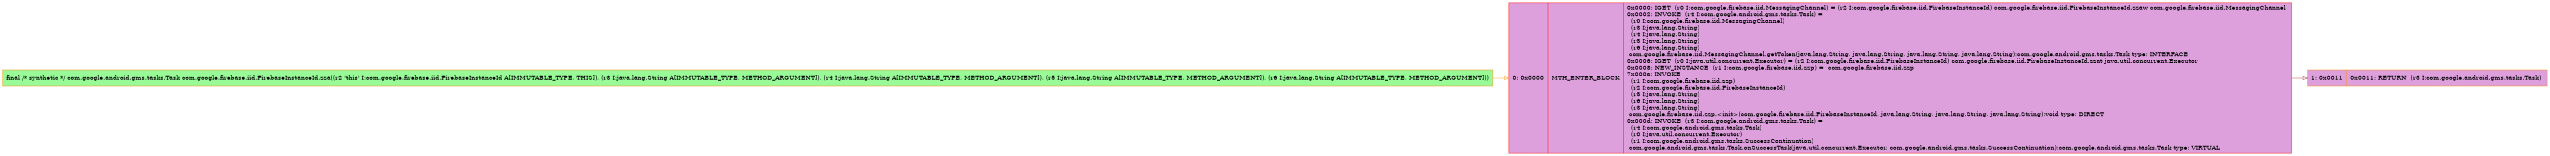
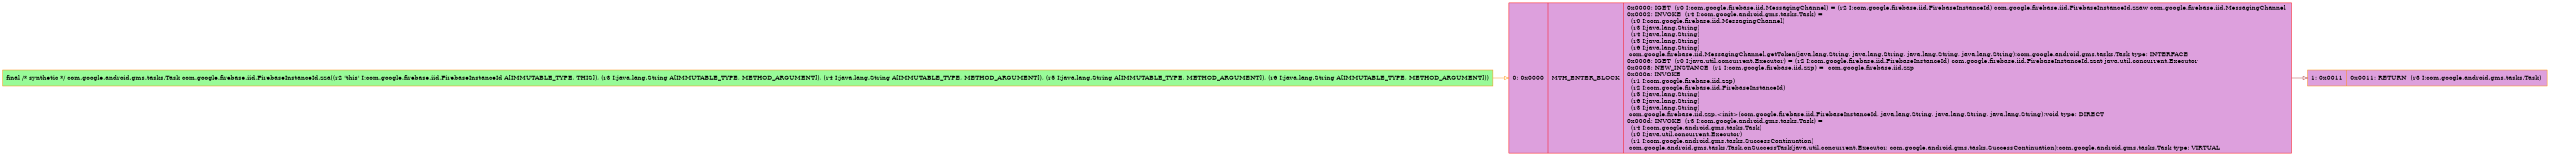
(1656, 74) -> (1656, 74)
